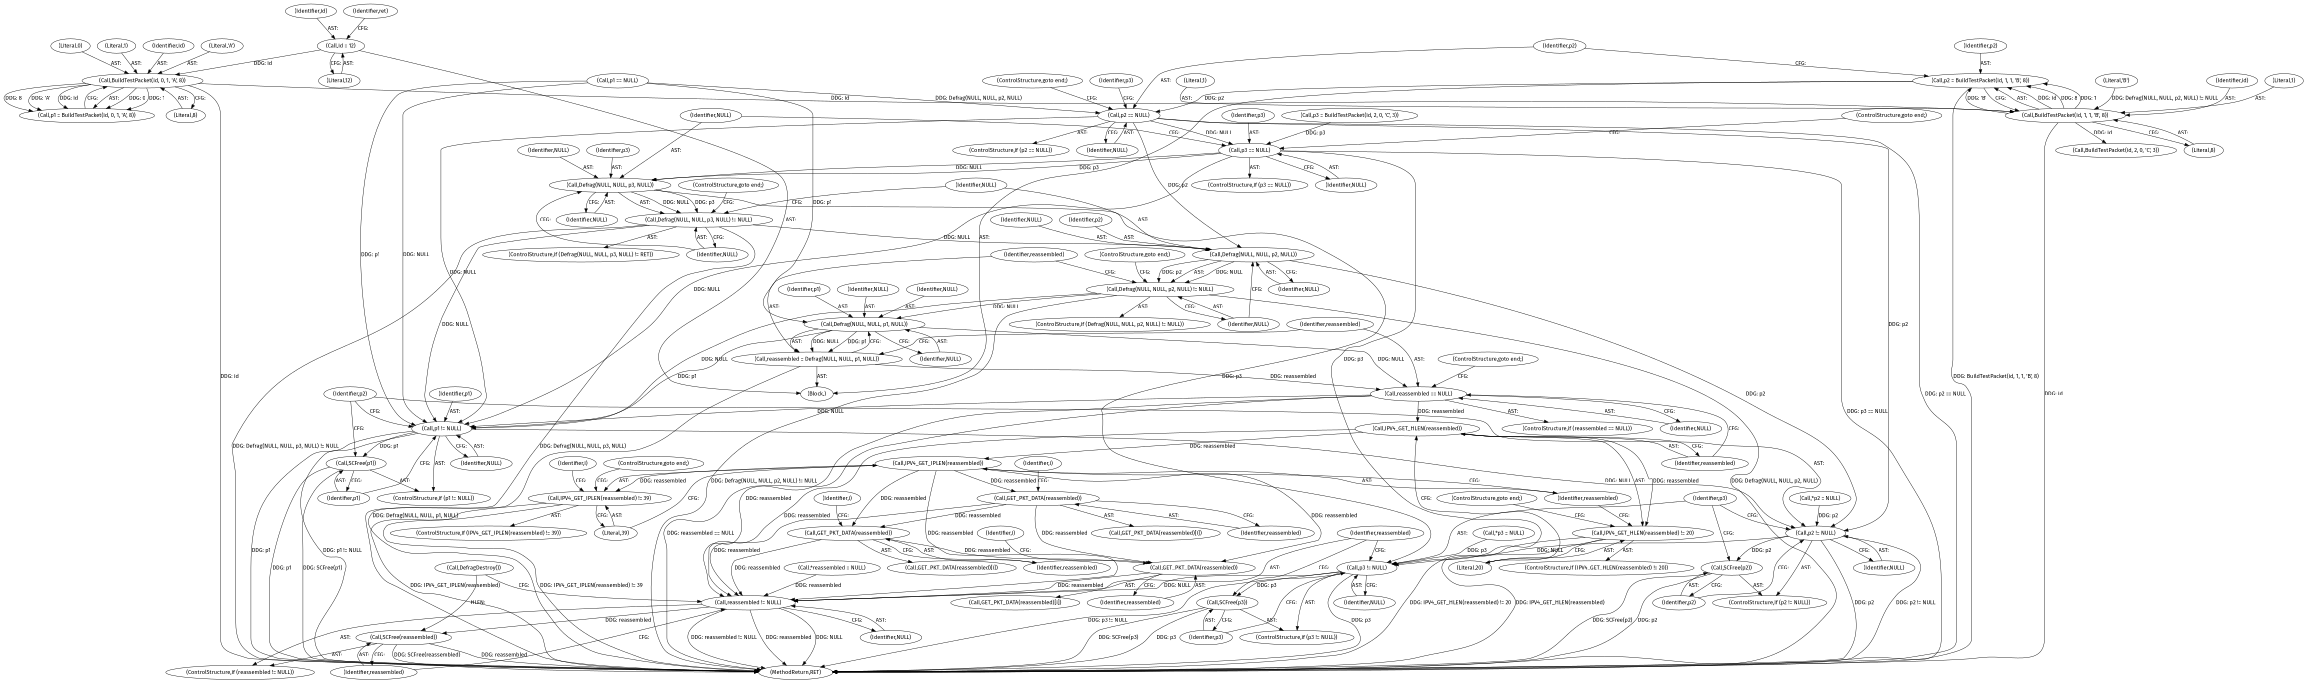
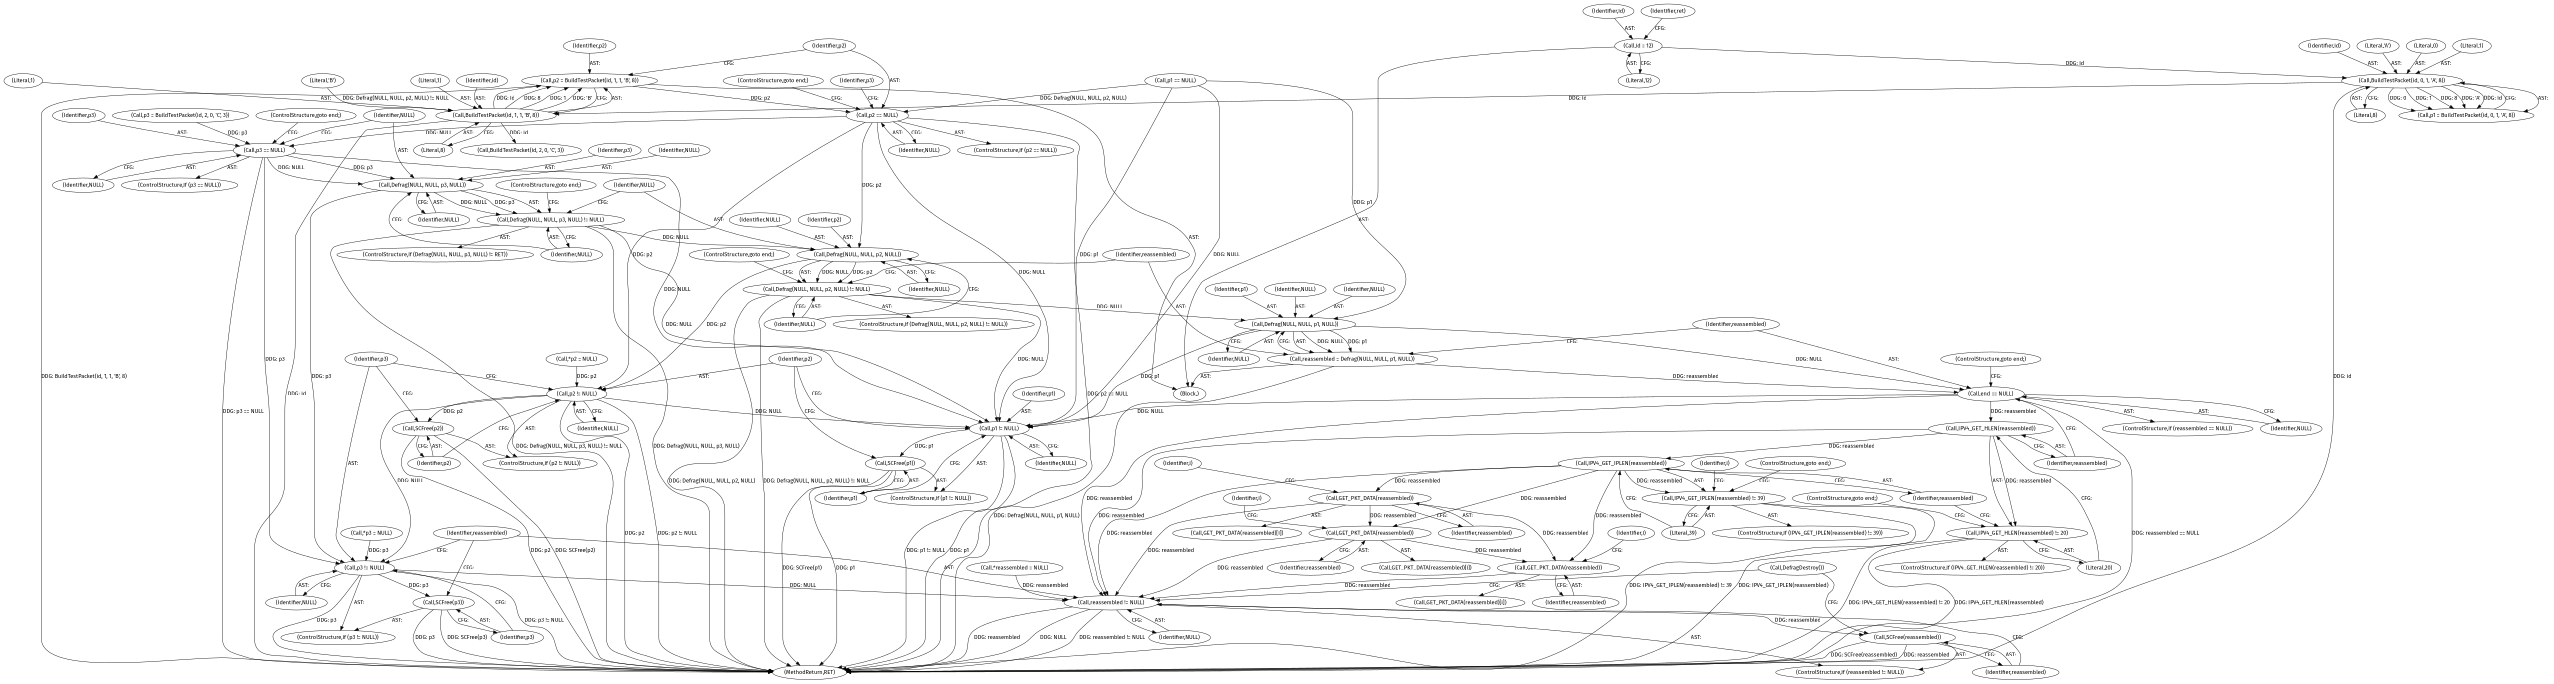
(1419, 394) -> (1991, 394)
(1139, 439) -> (784, 417)
(479, 603) -> (1834, 603)
